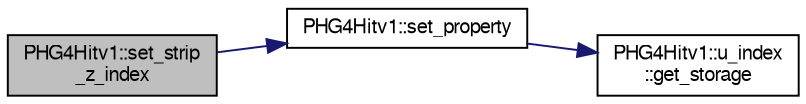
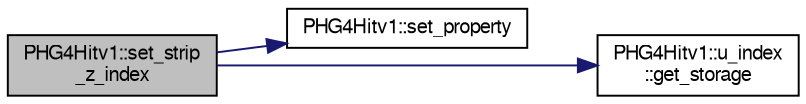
(552, 47) -> (397, 65)
